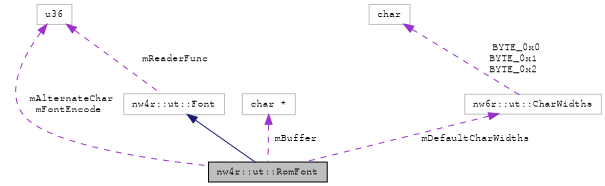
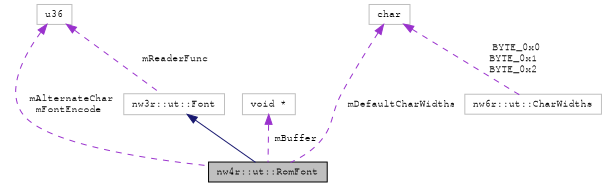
(174, 104) -> (174, 104)
(269, 104) -> (269, 104)
(396, 139) -> (338, 102)
